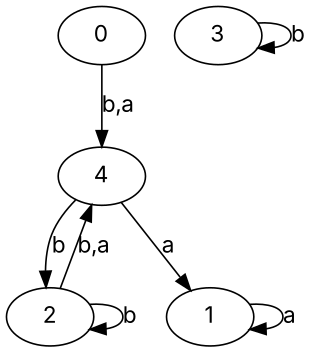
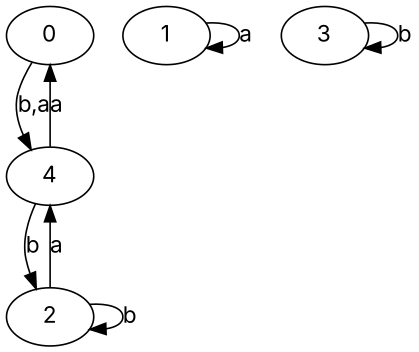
(151, 240) -> (50, 114)
(94, 247) -> (57, 247)
